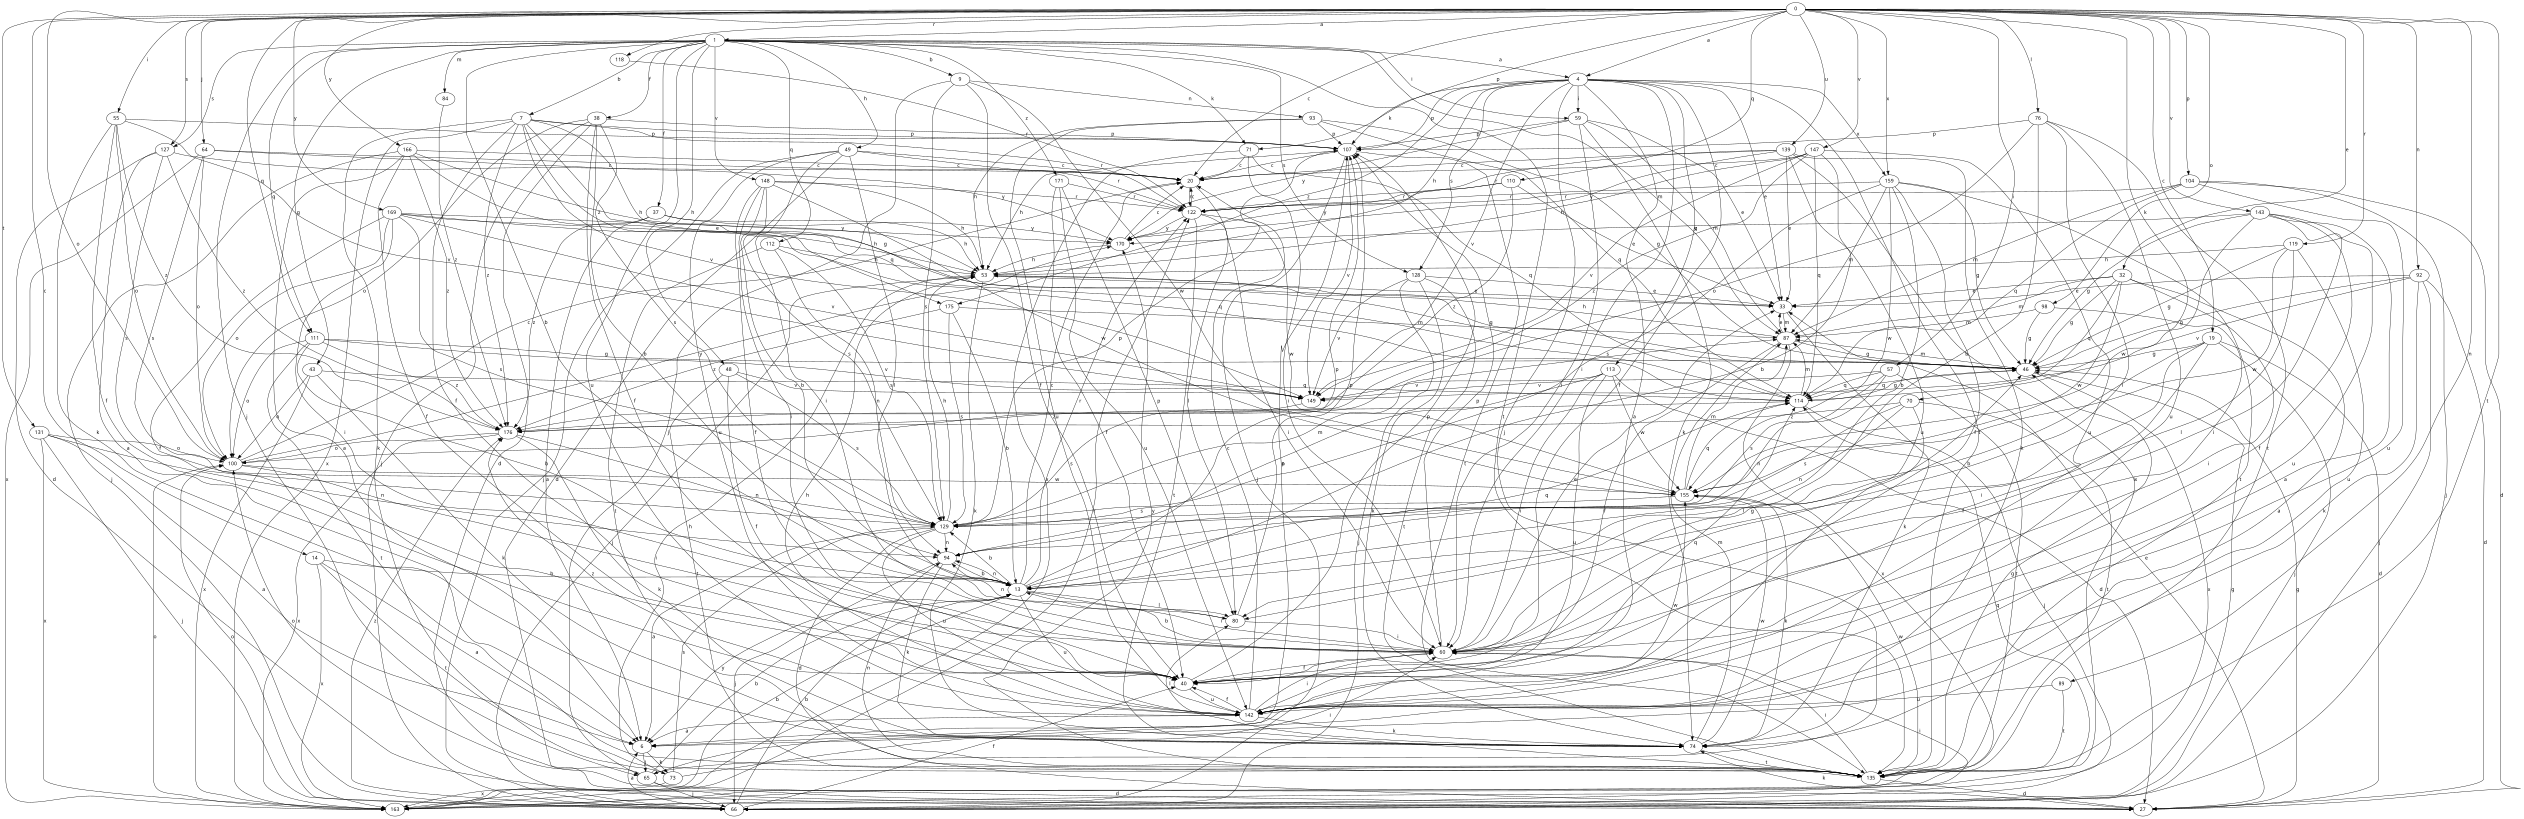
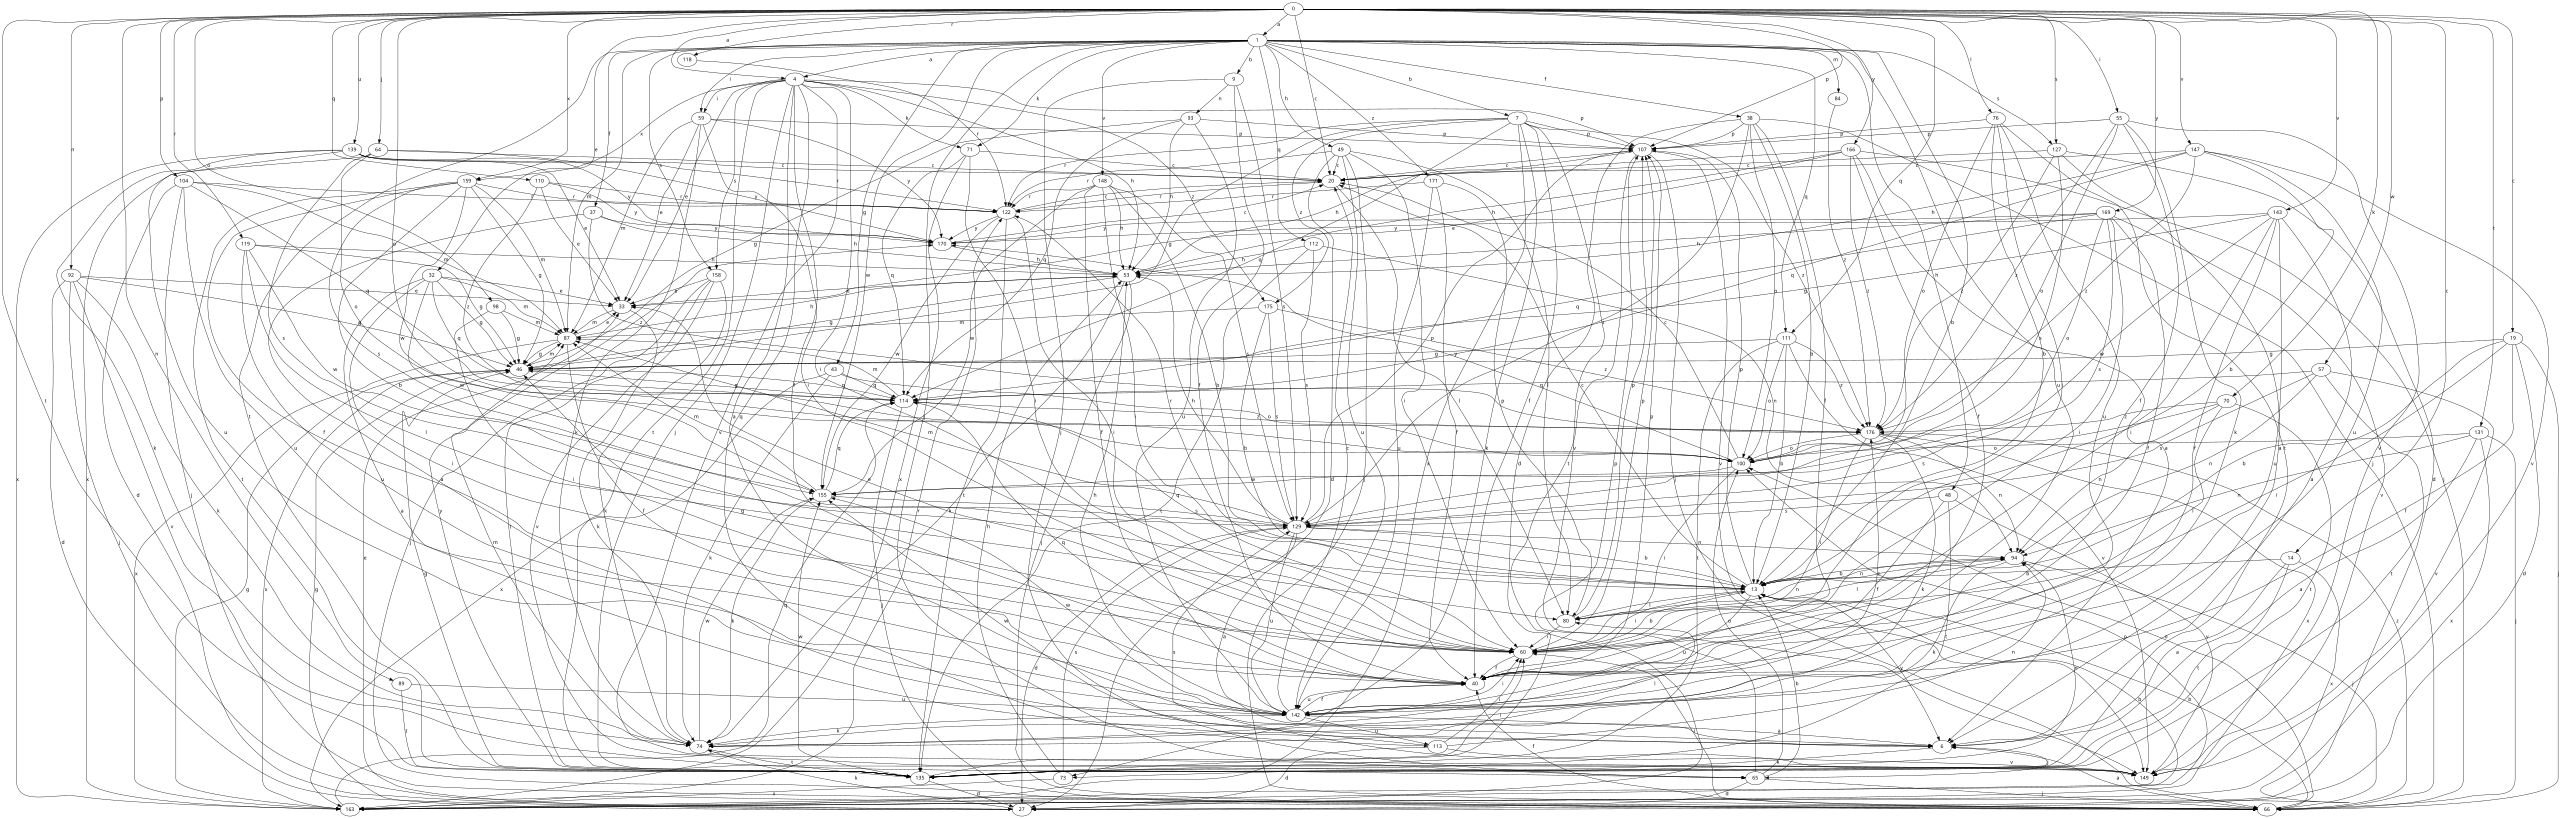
(2013, 197) -> (2393, 197)
(1416, 276) -> (716, 276)
(1238, 381) -> (926, 146)
(982, 559) -> (1515, 546)
none -> (1804, 595)
(1554, 624) -> (1365, 731)
(1179, 738) -> (1788, 594)
